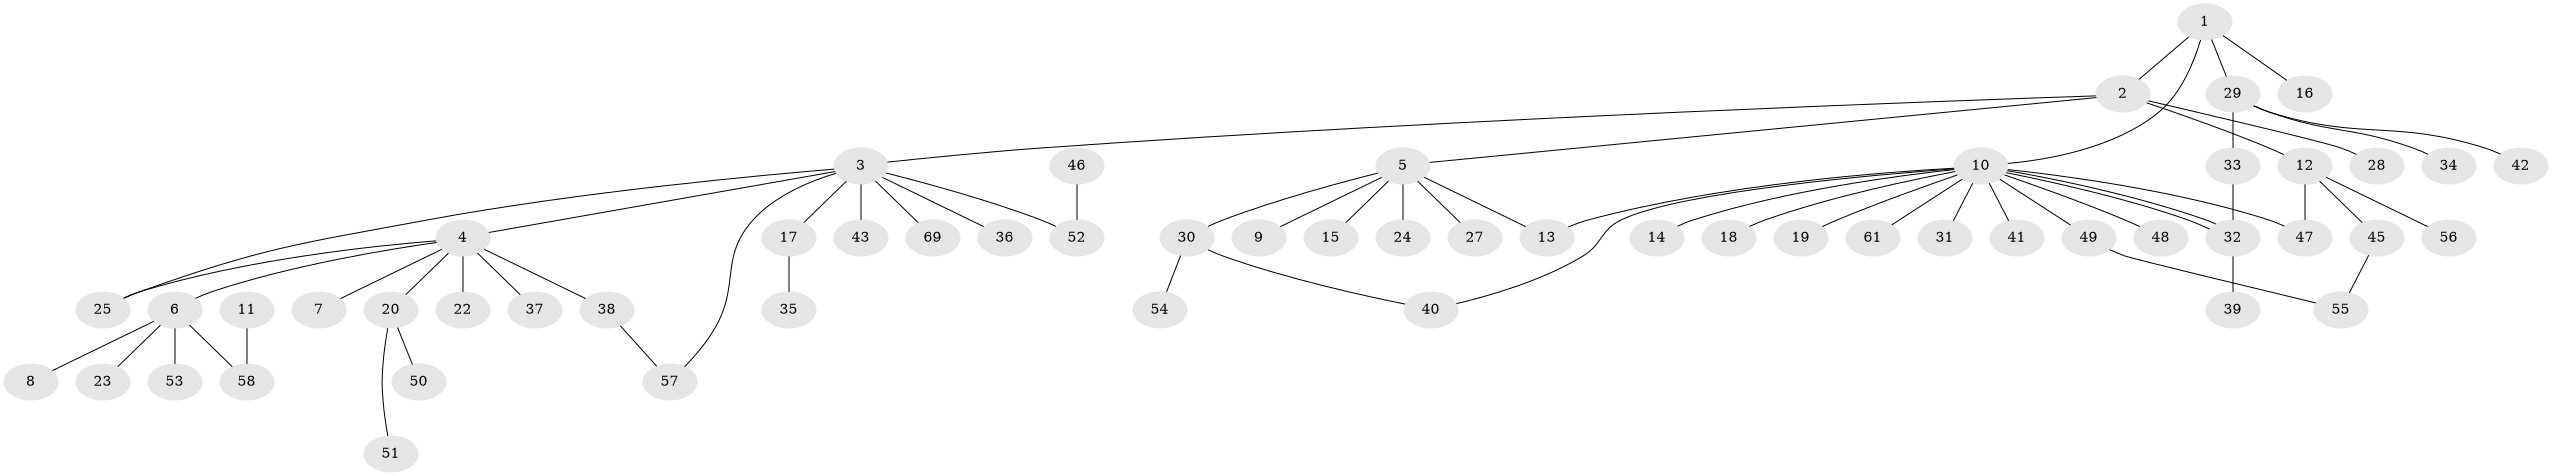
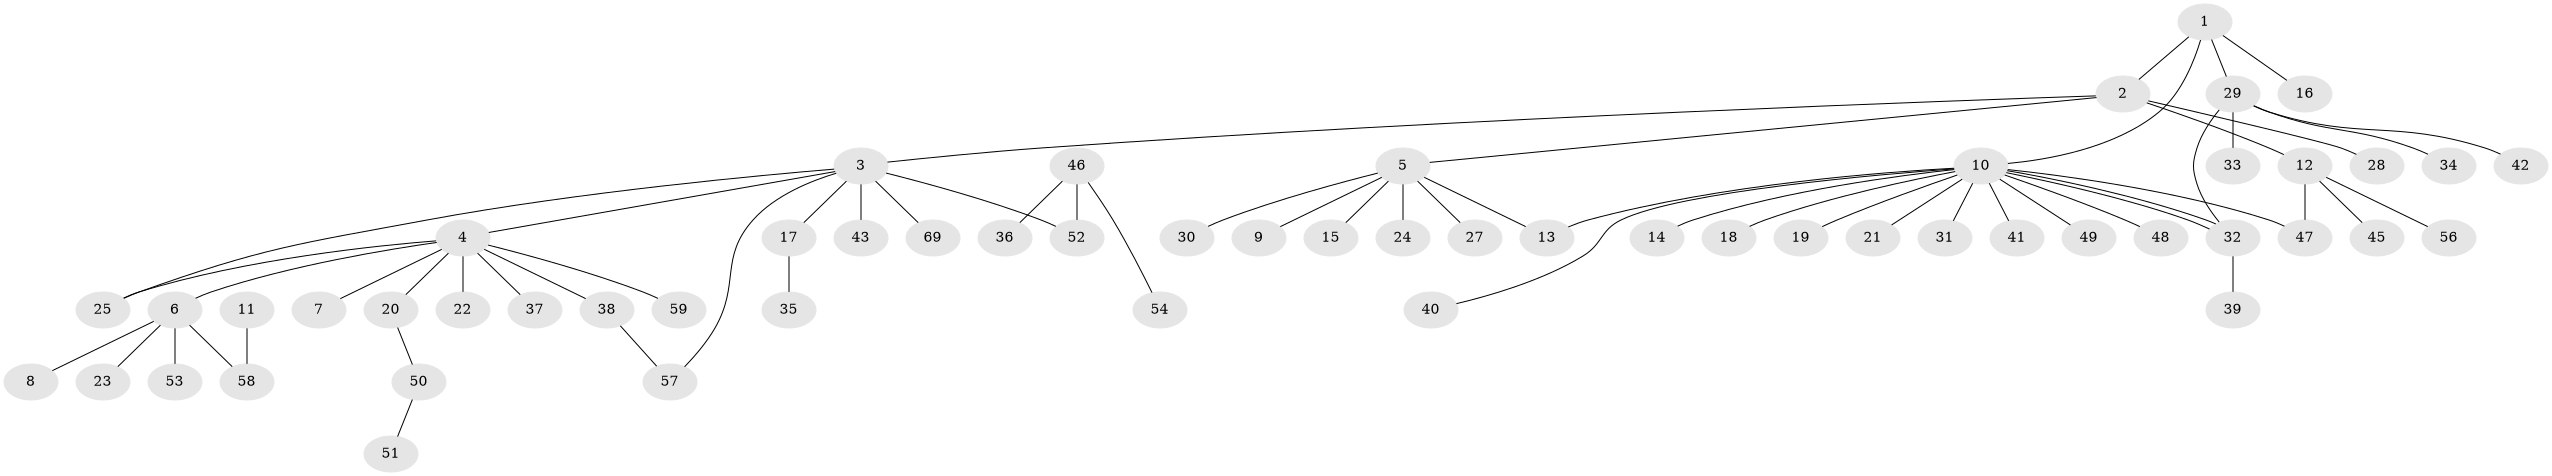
(933, 202) -> (1041, 202)
(2233, 202) -> (2193, 166)
(1873, 238) -> (1873, 238)
(1174, 274) -> (1122, 236)
(1305, 281) -> none
none -> (679, 310)
(2341, 310) -> none
(382, 382) -> (405, 418)
